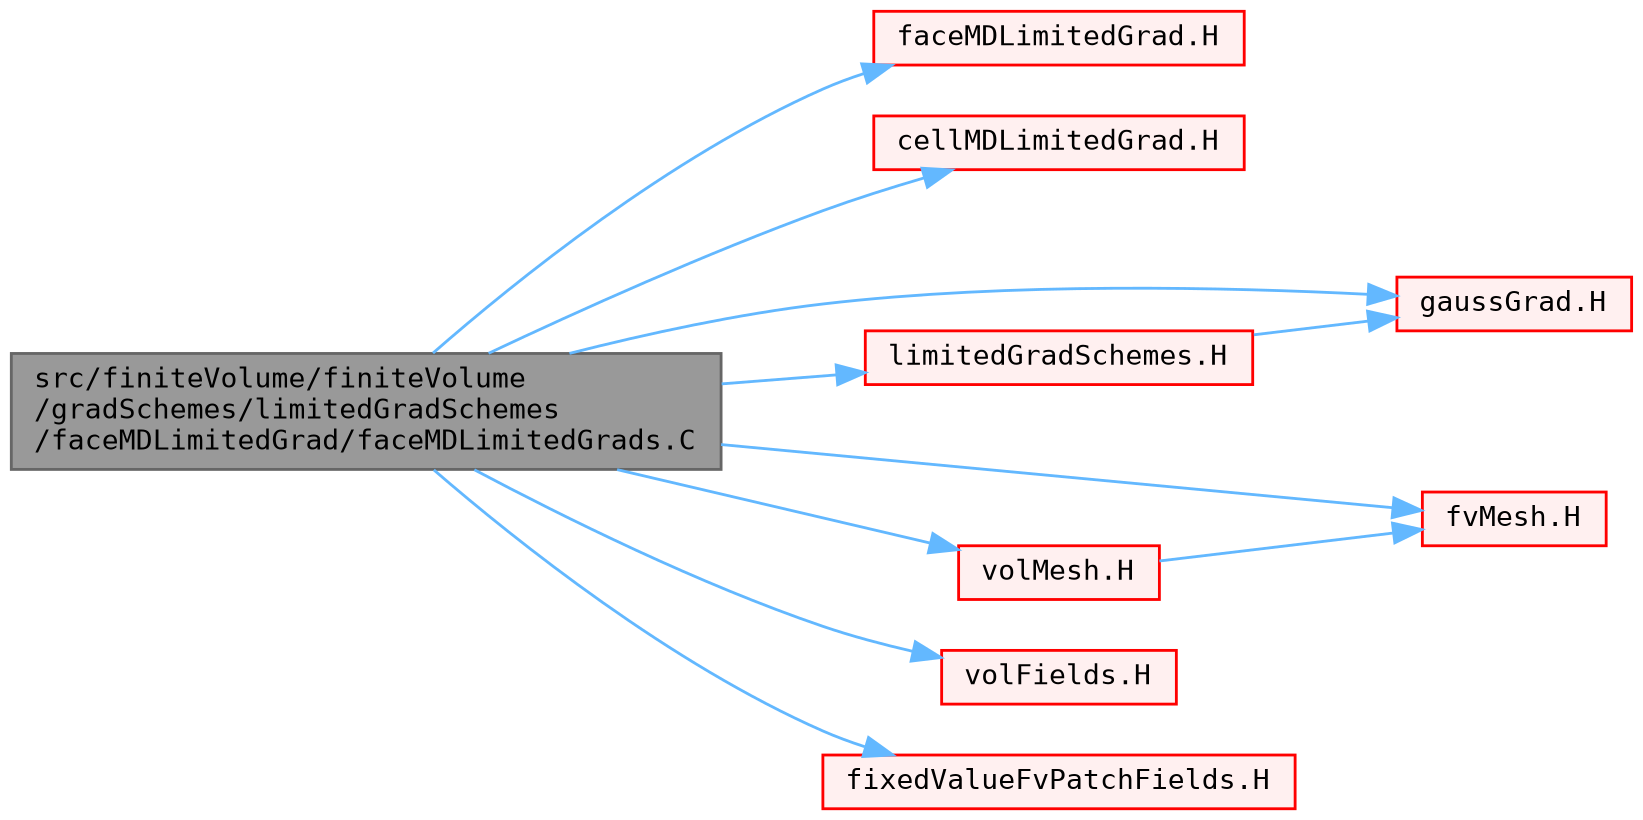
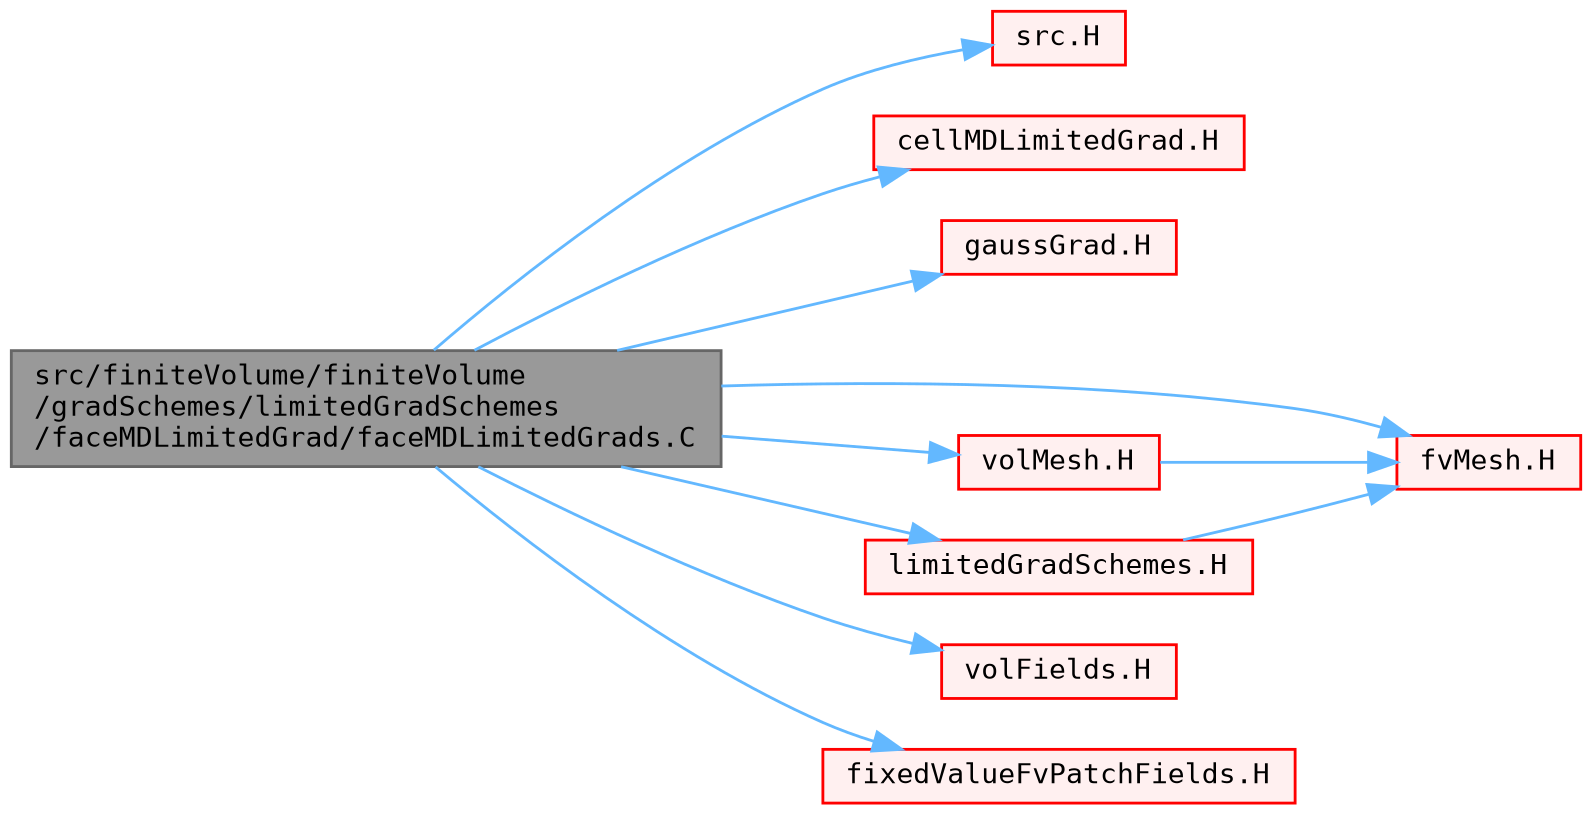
(1059, 38) -> (1059, 38)
(1311, 328) -> (1276, 518)
